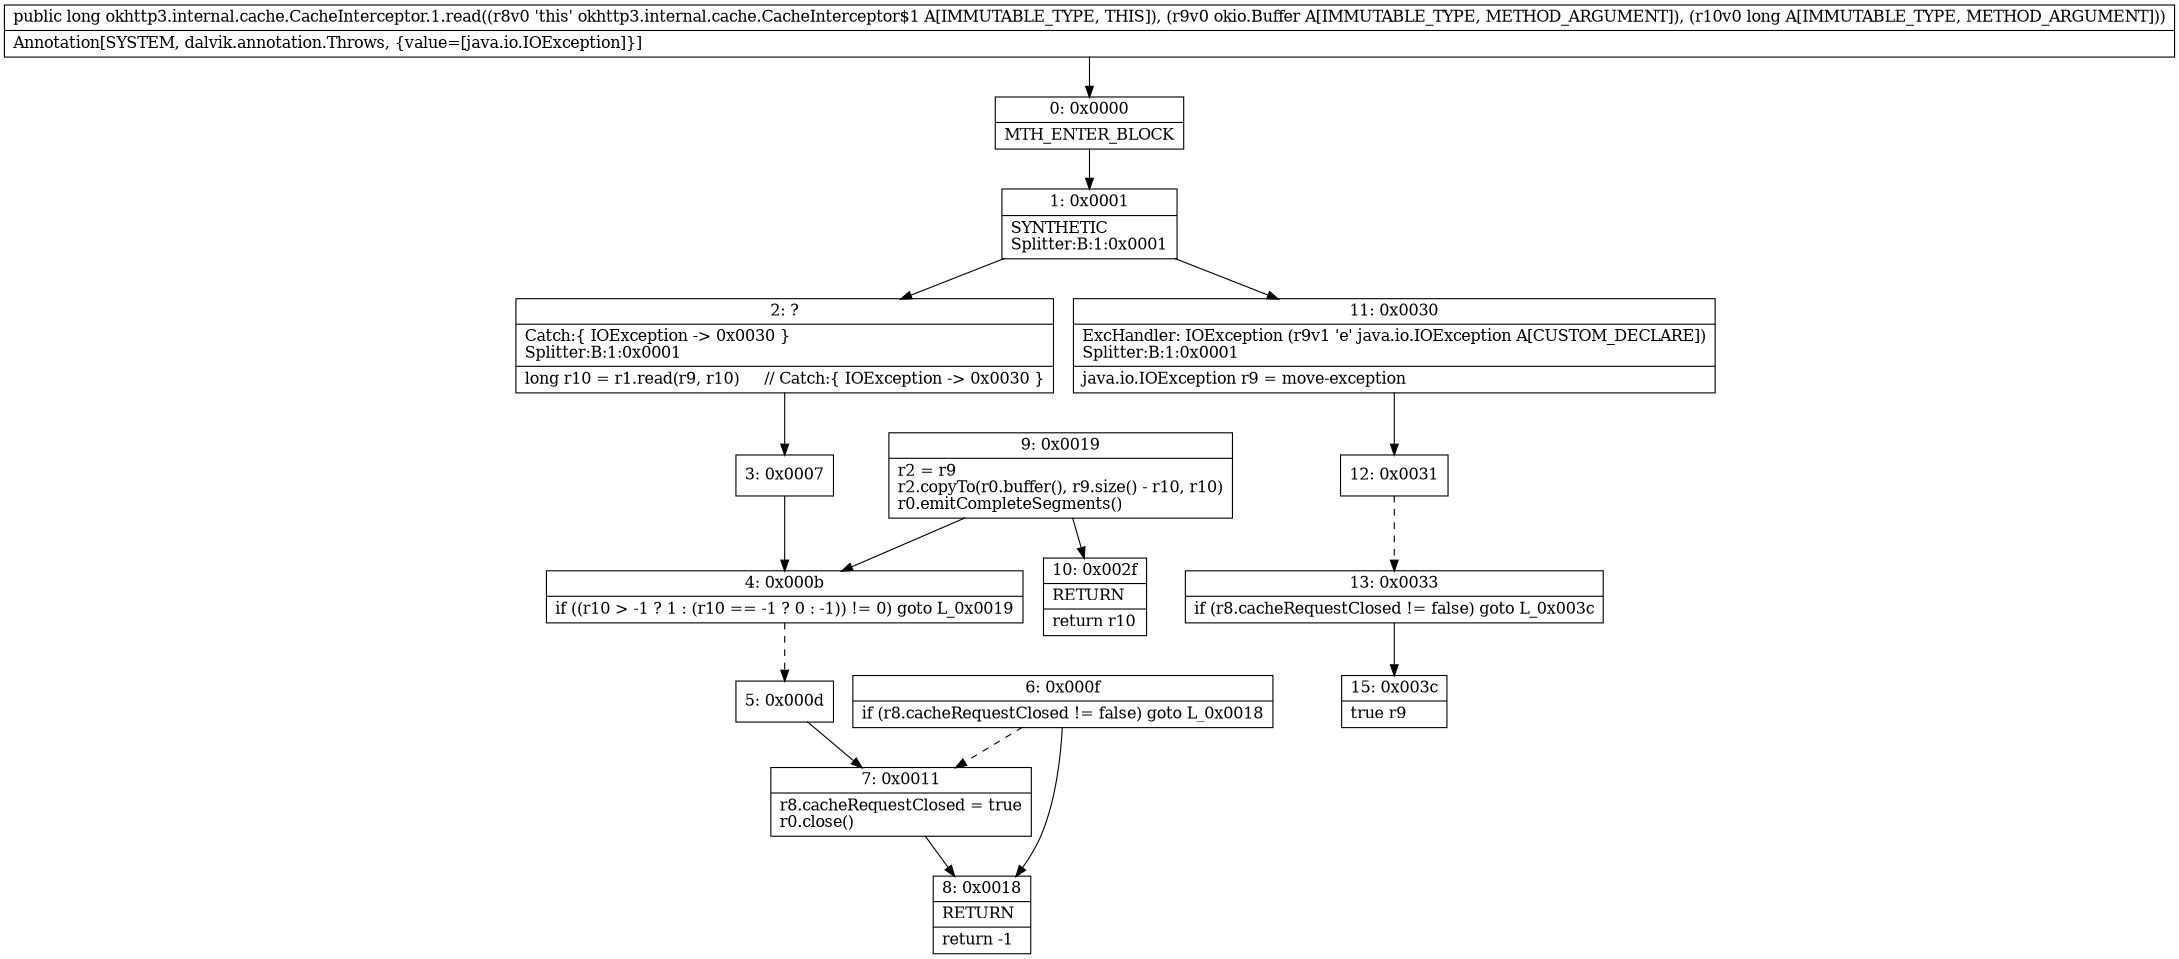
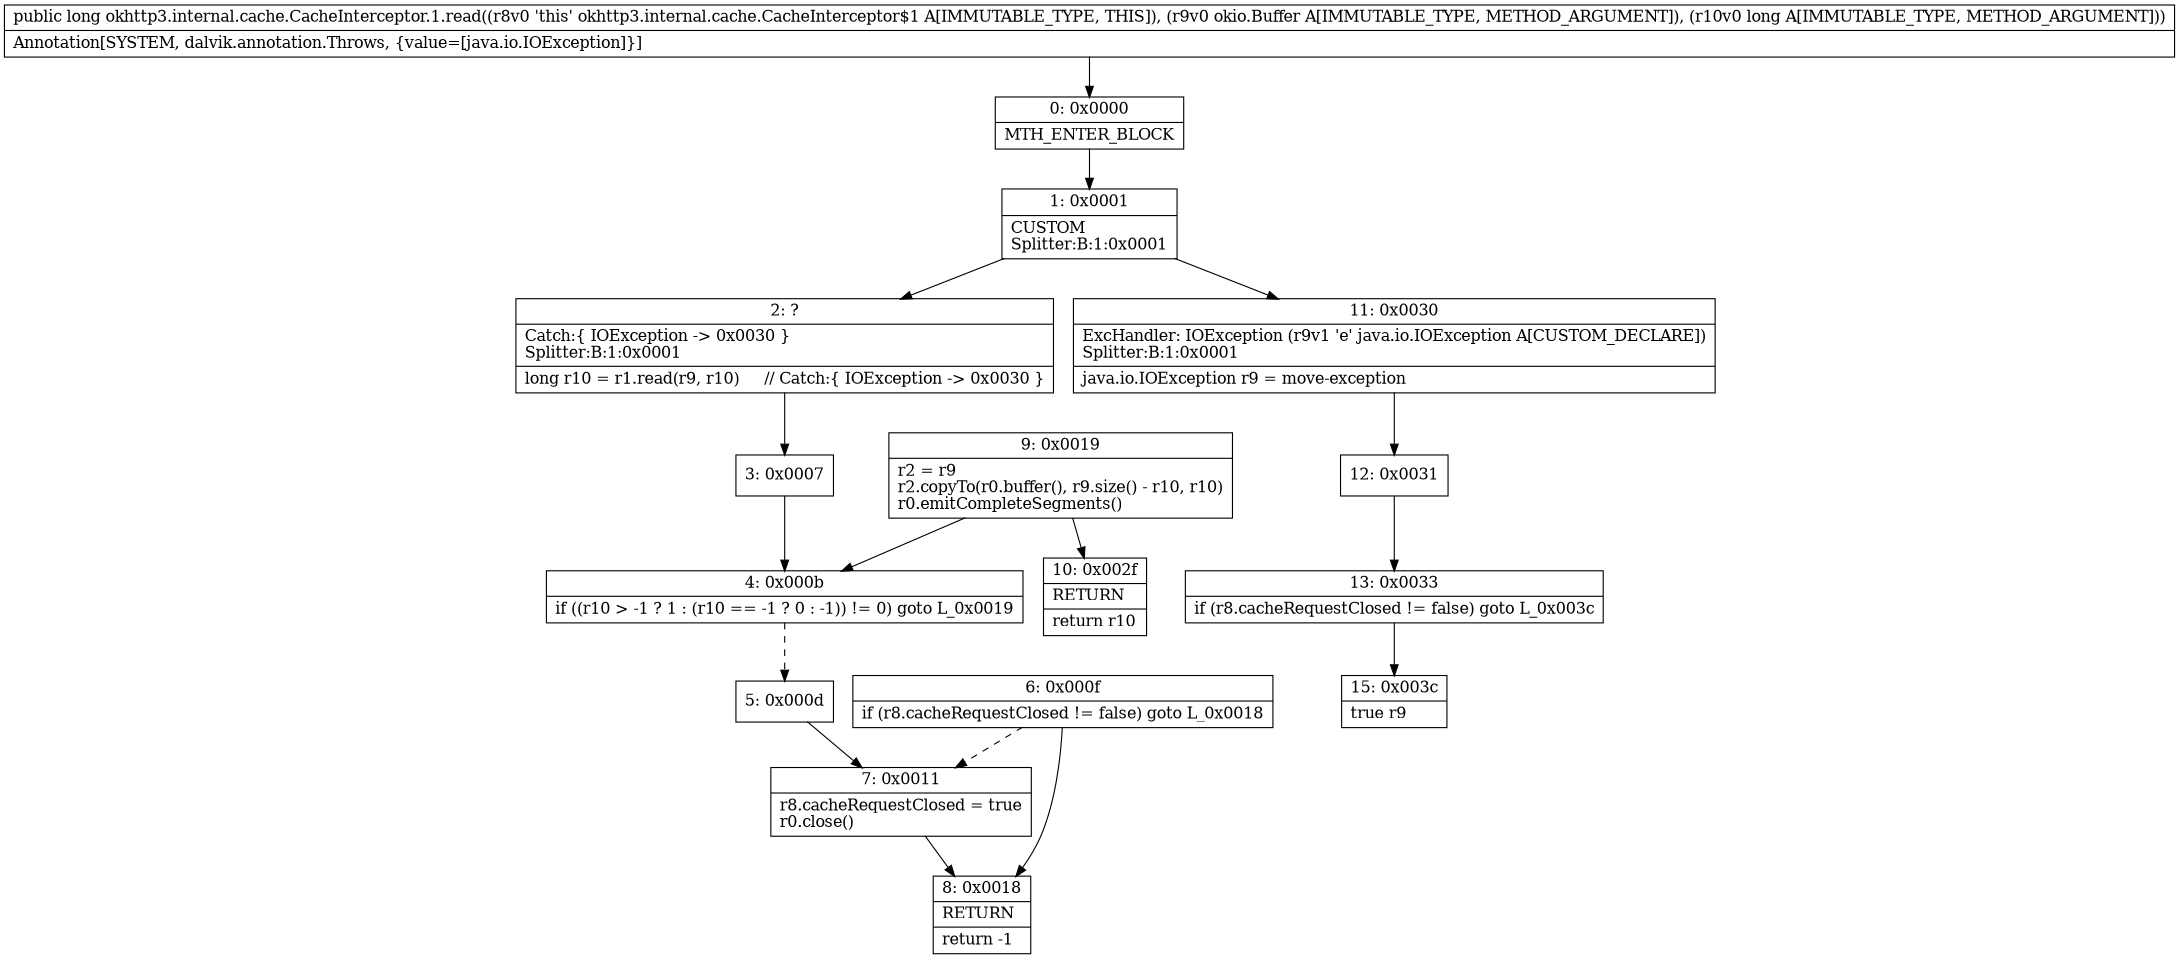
(1060, 228) -> (1048, 228)
(1394, 528) -> (1394, 528)
